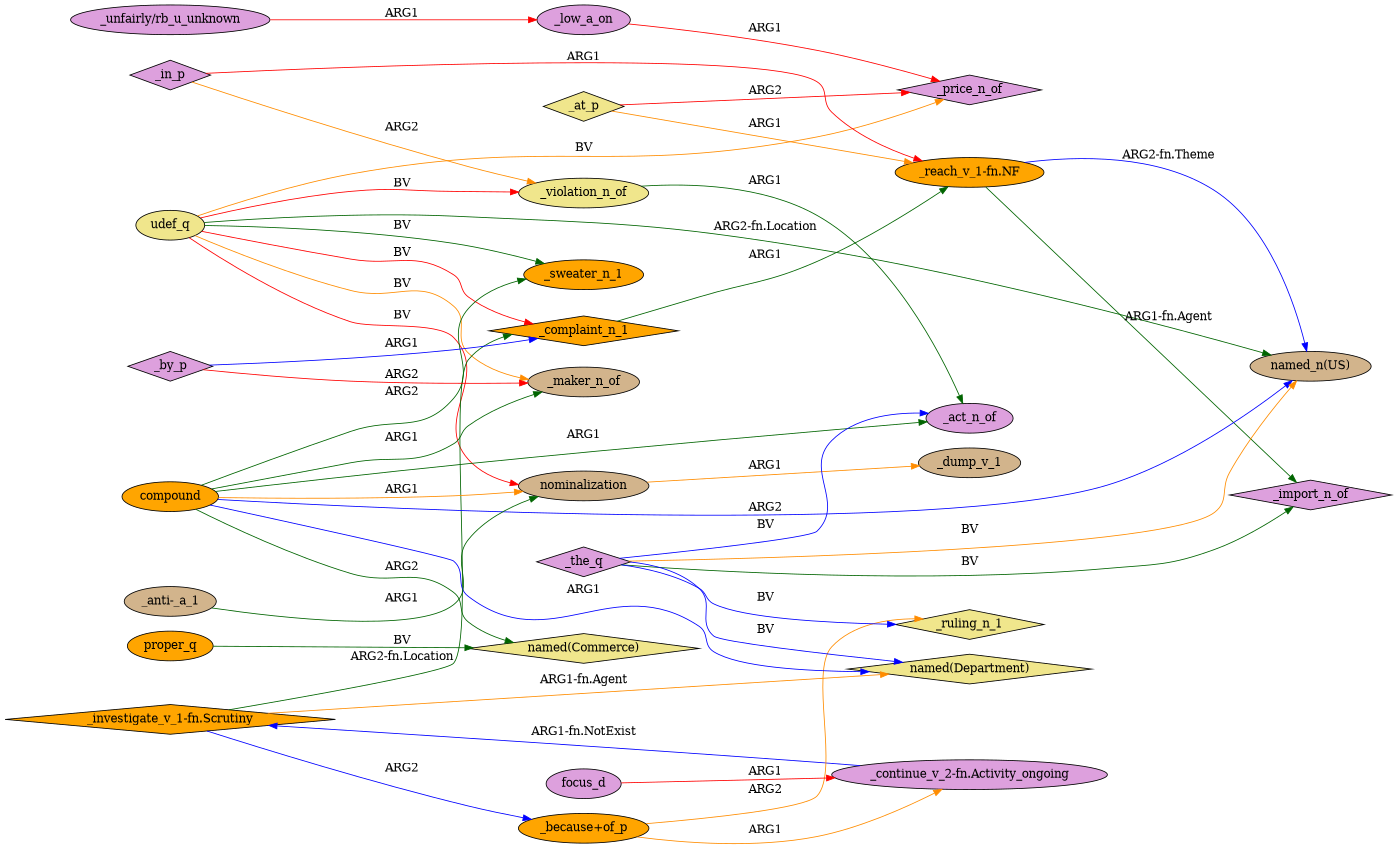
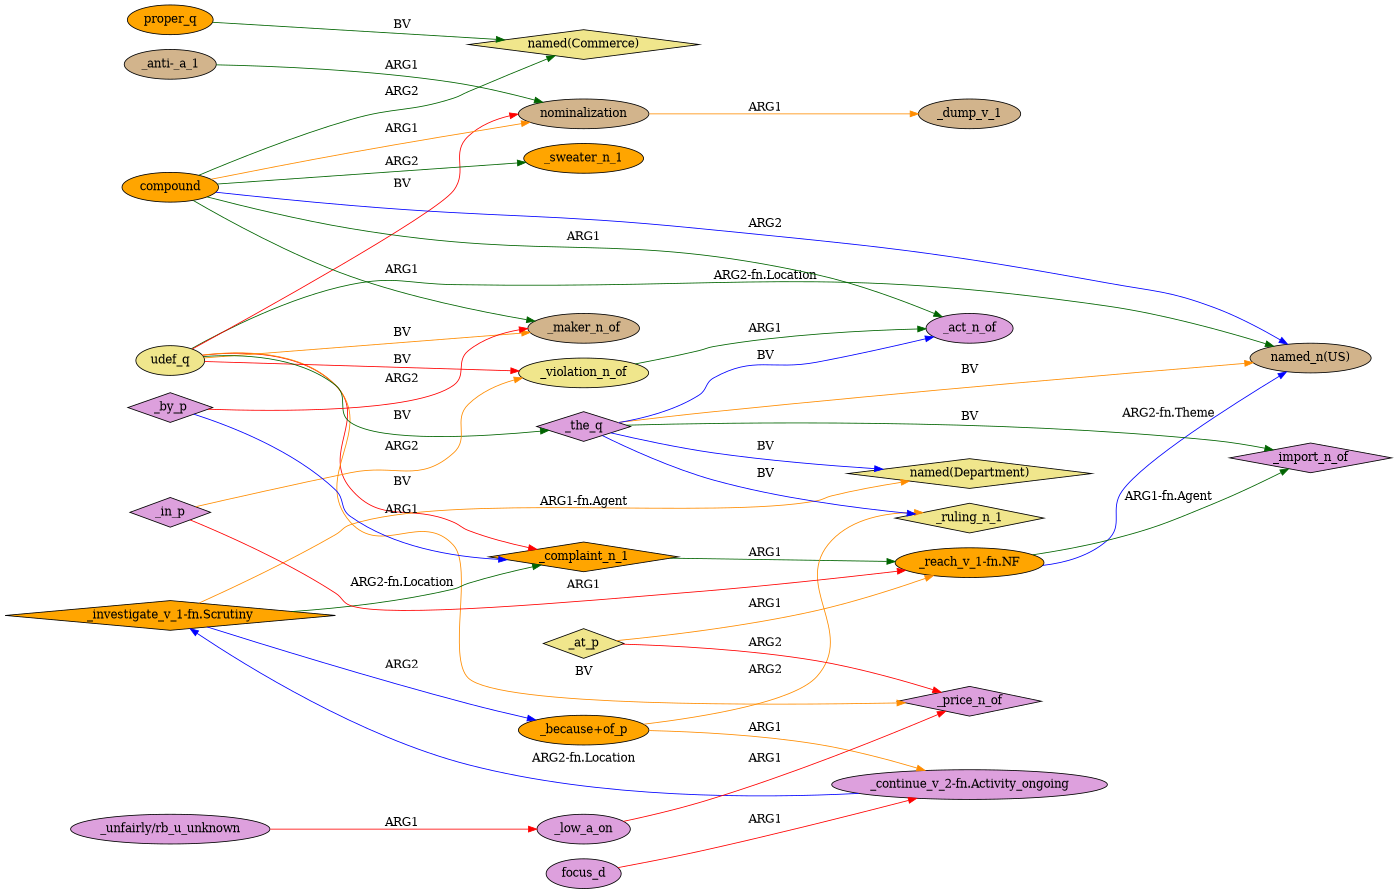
(372, 234) -> (356, 425)
(529, 619) -> none
(584, 732) -> (584, 759)
